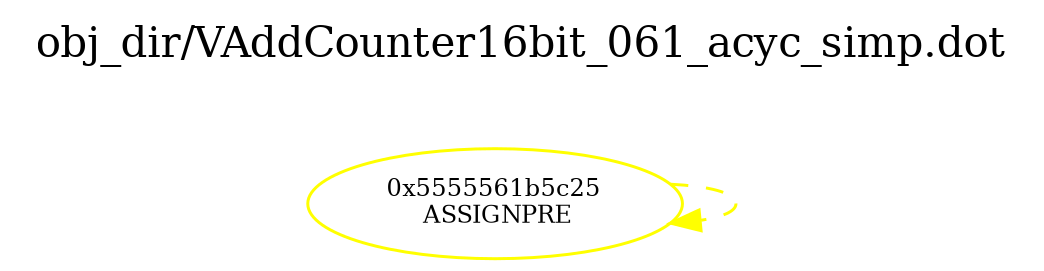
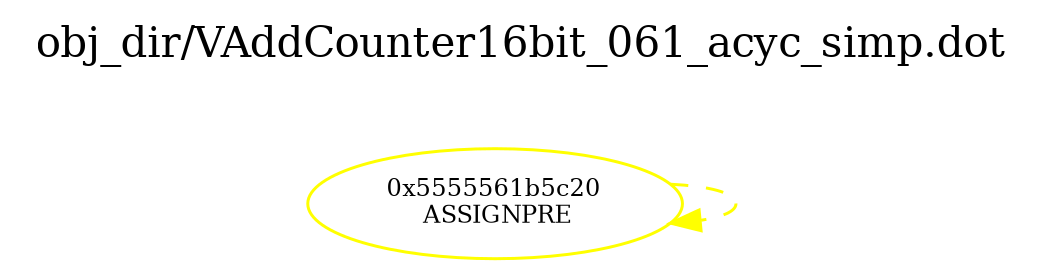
(495, 204) -> (495, 204)
